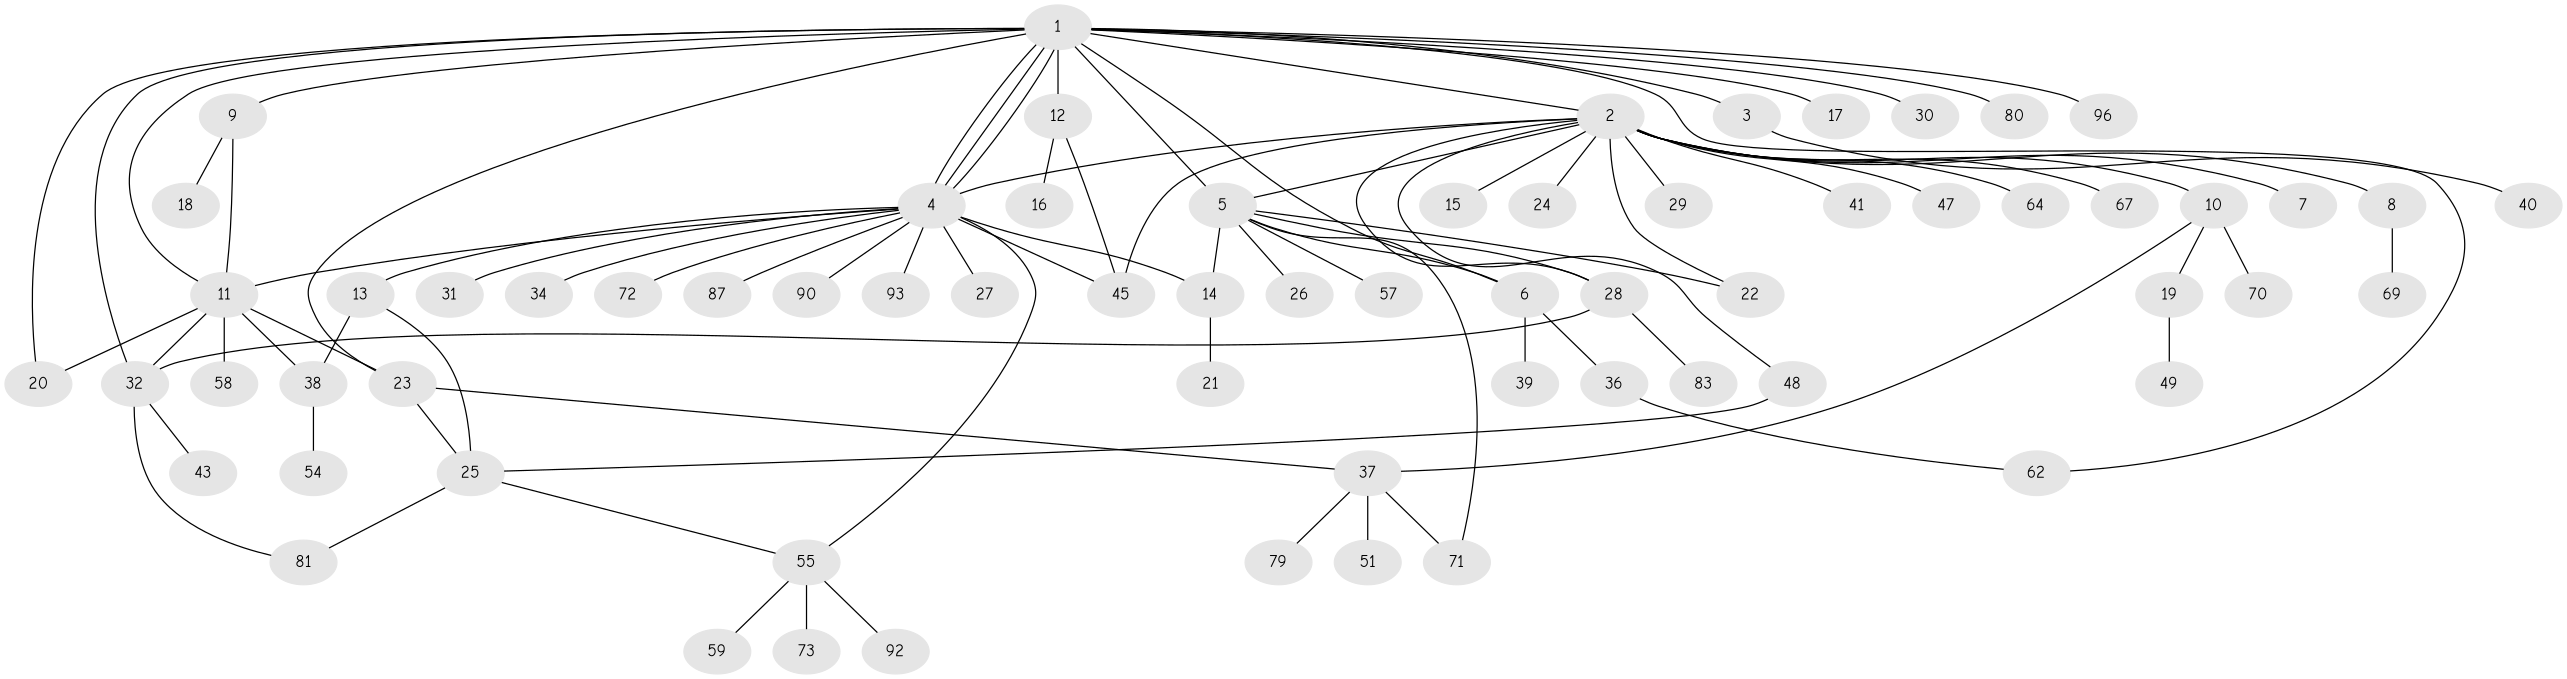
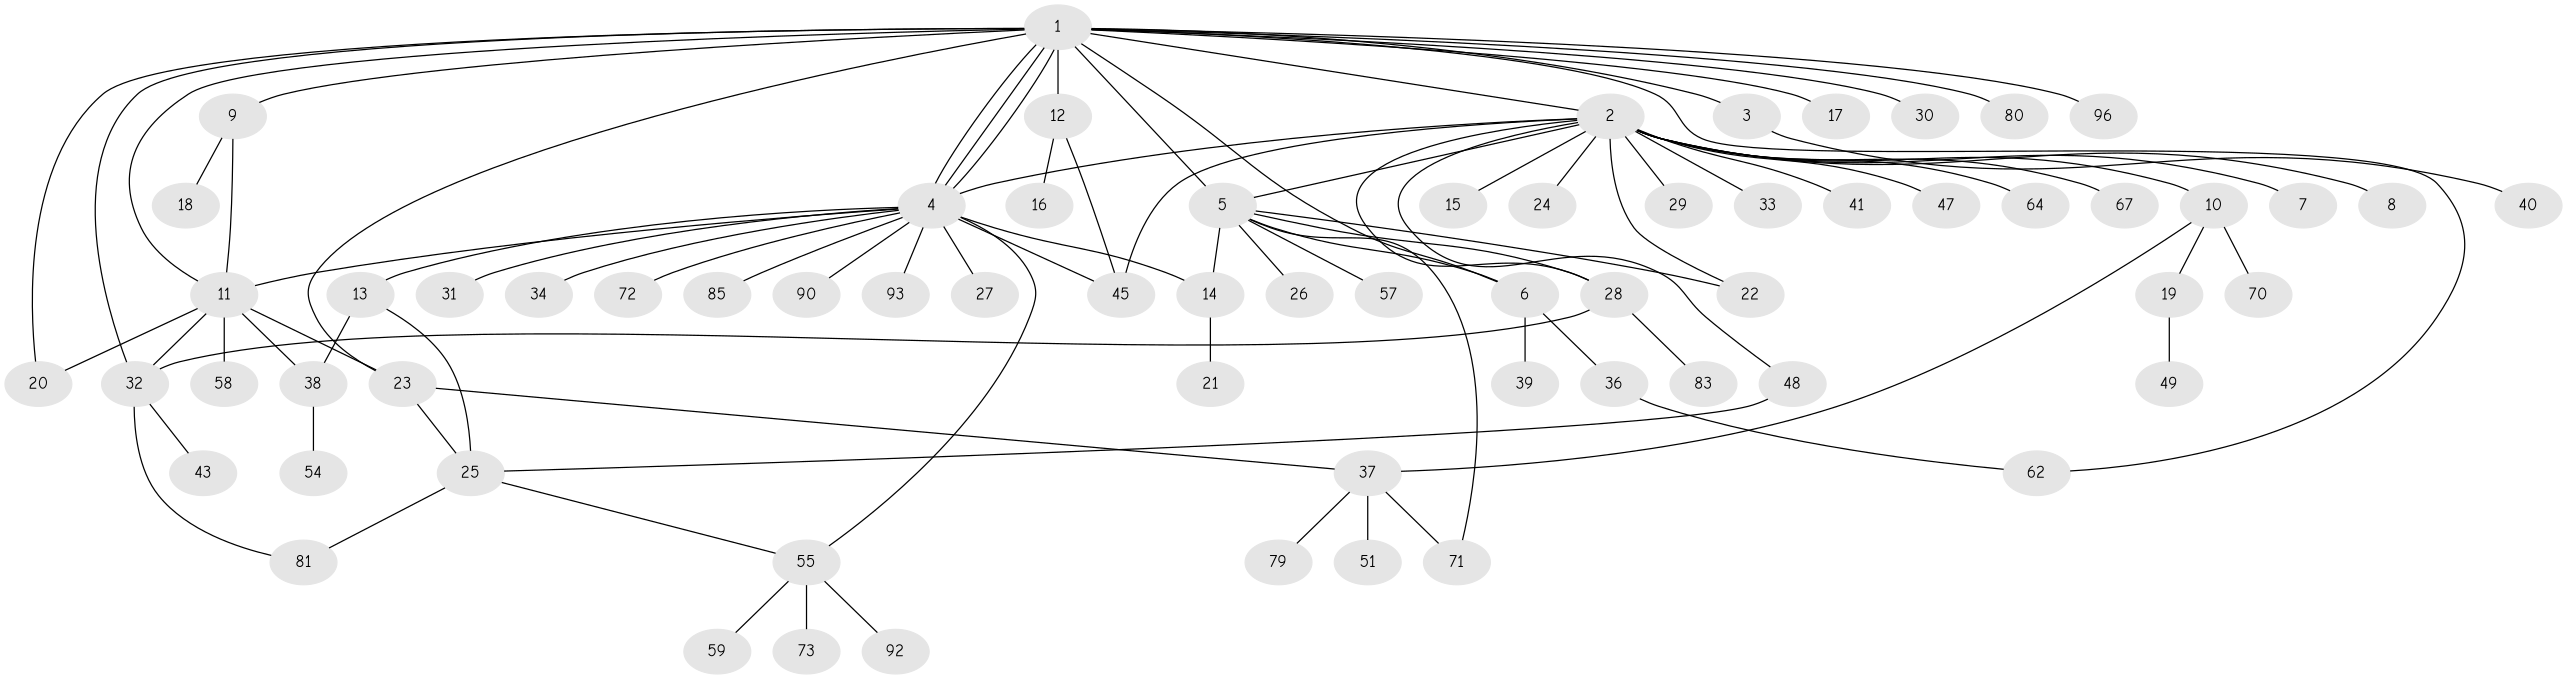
none -> (1768, 206)
(717, 295) -> (717, 295)
(2392, 295) -> none
